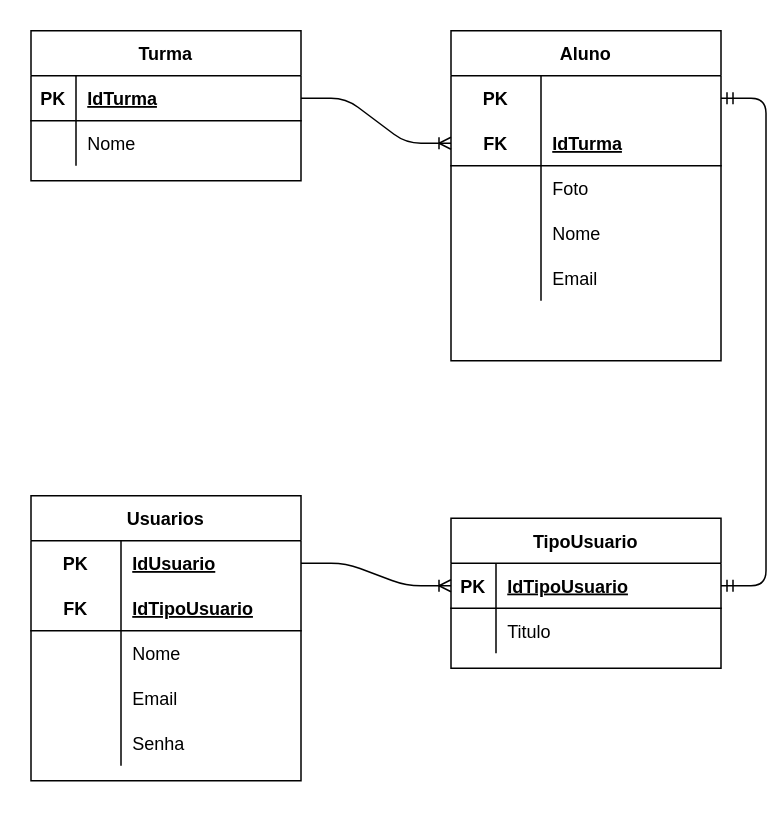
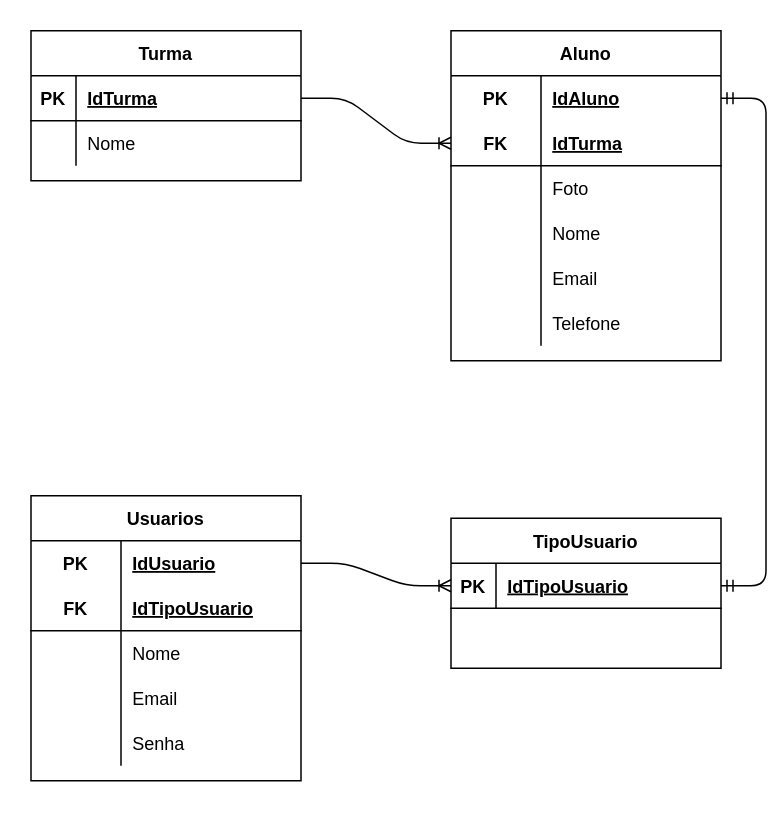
none -> (631, 98)
none -> (631, 323)
(608, 631) -> none
